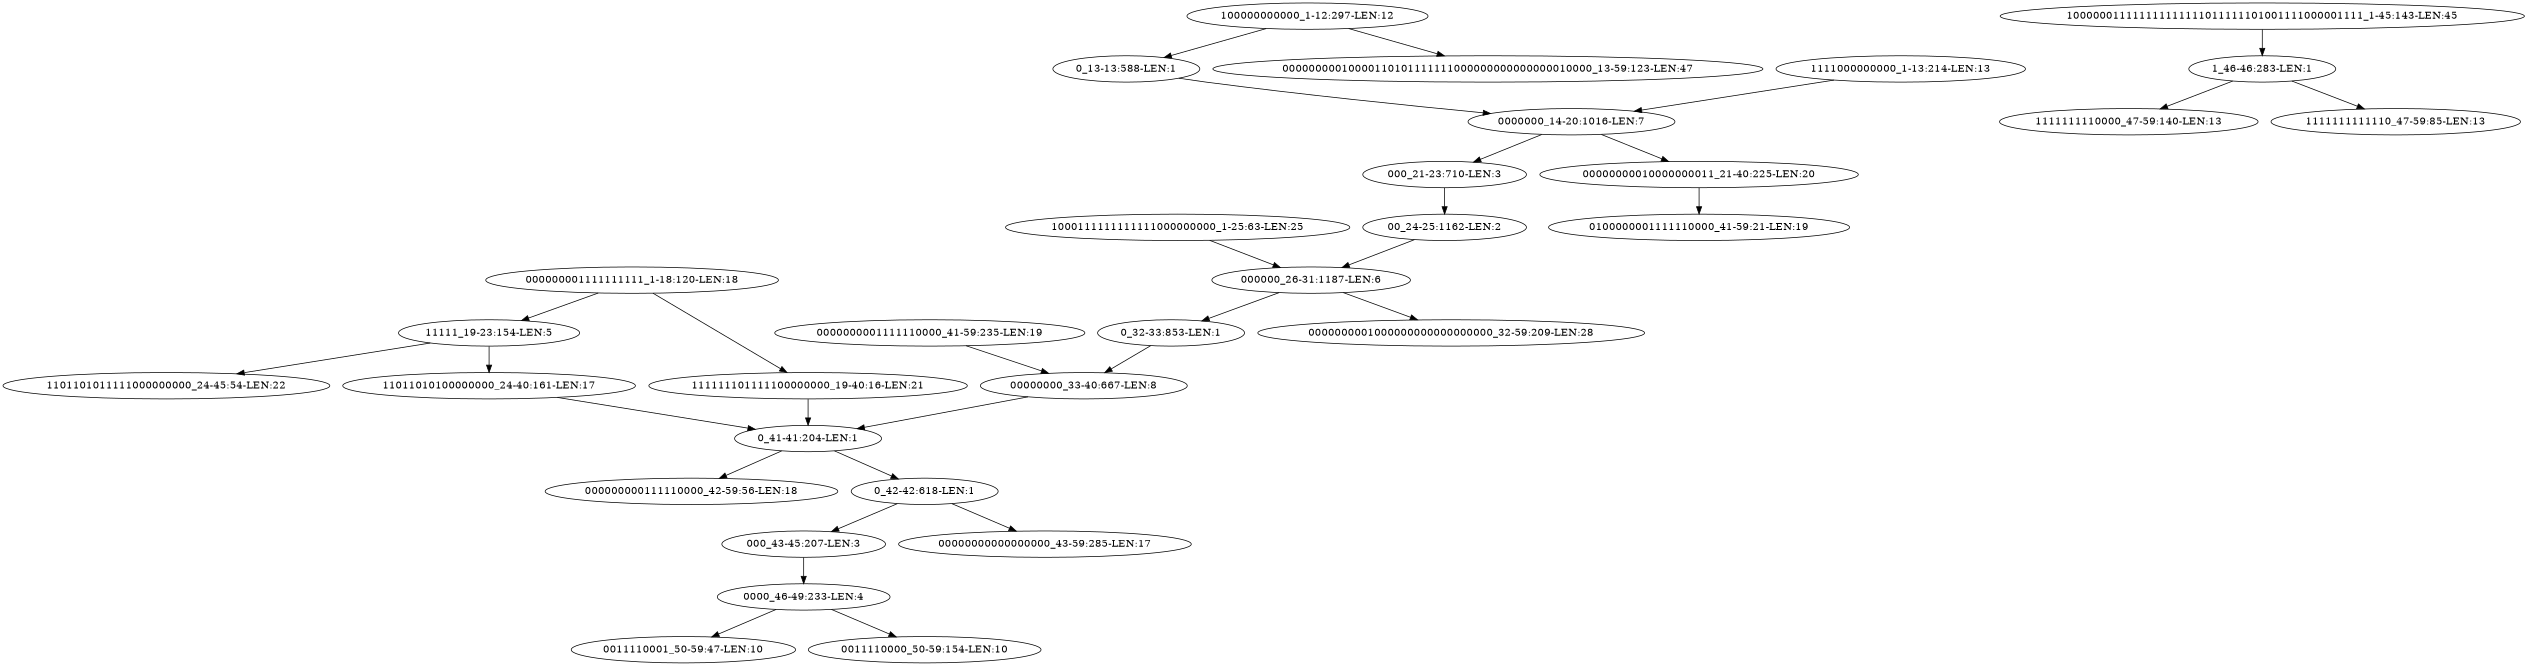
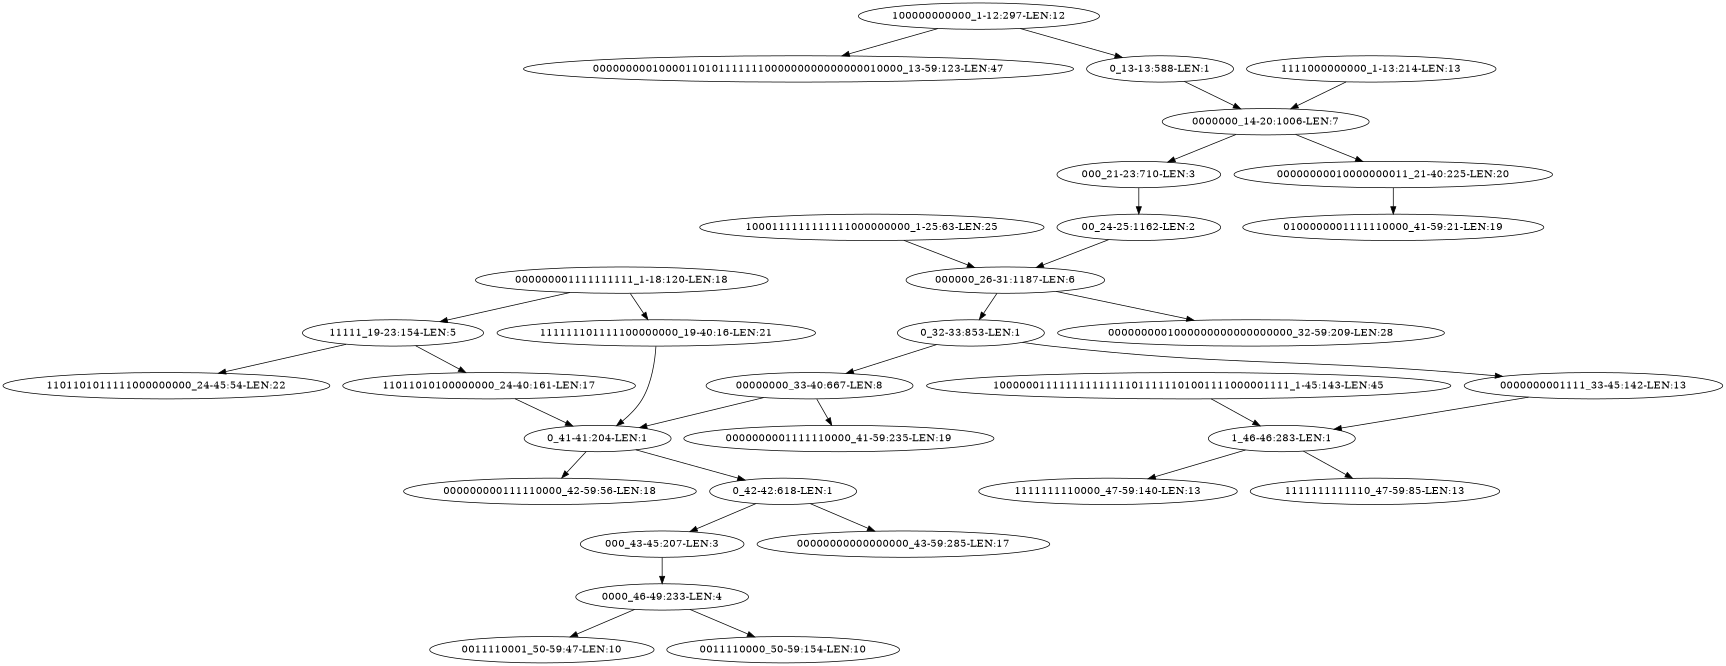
(1571, 122) -> (1266, 122)
(1004, 358) -> (822, 409)
none -> (1593, 386)
